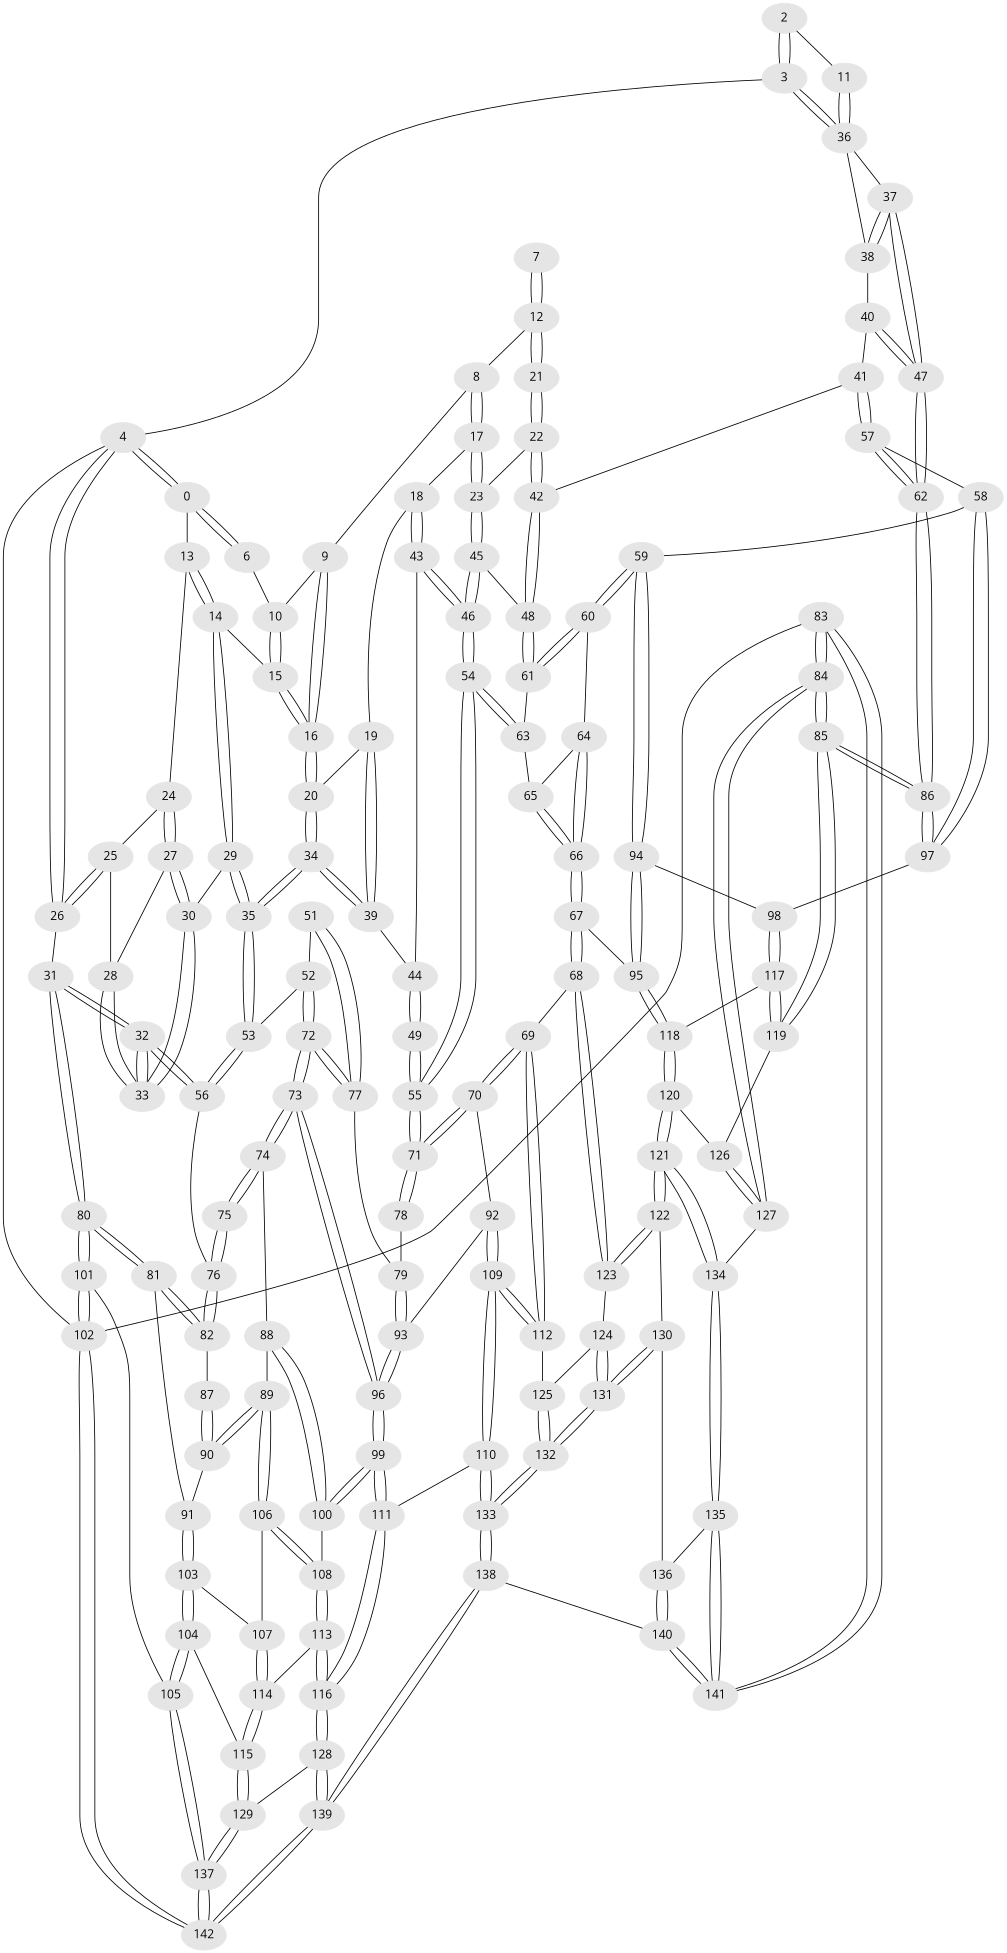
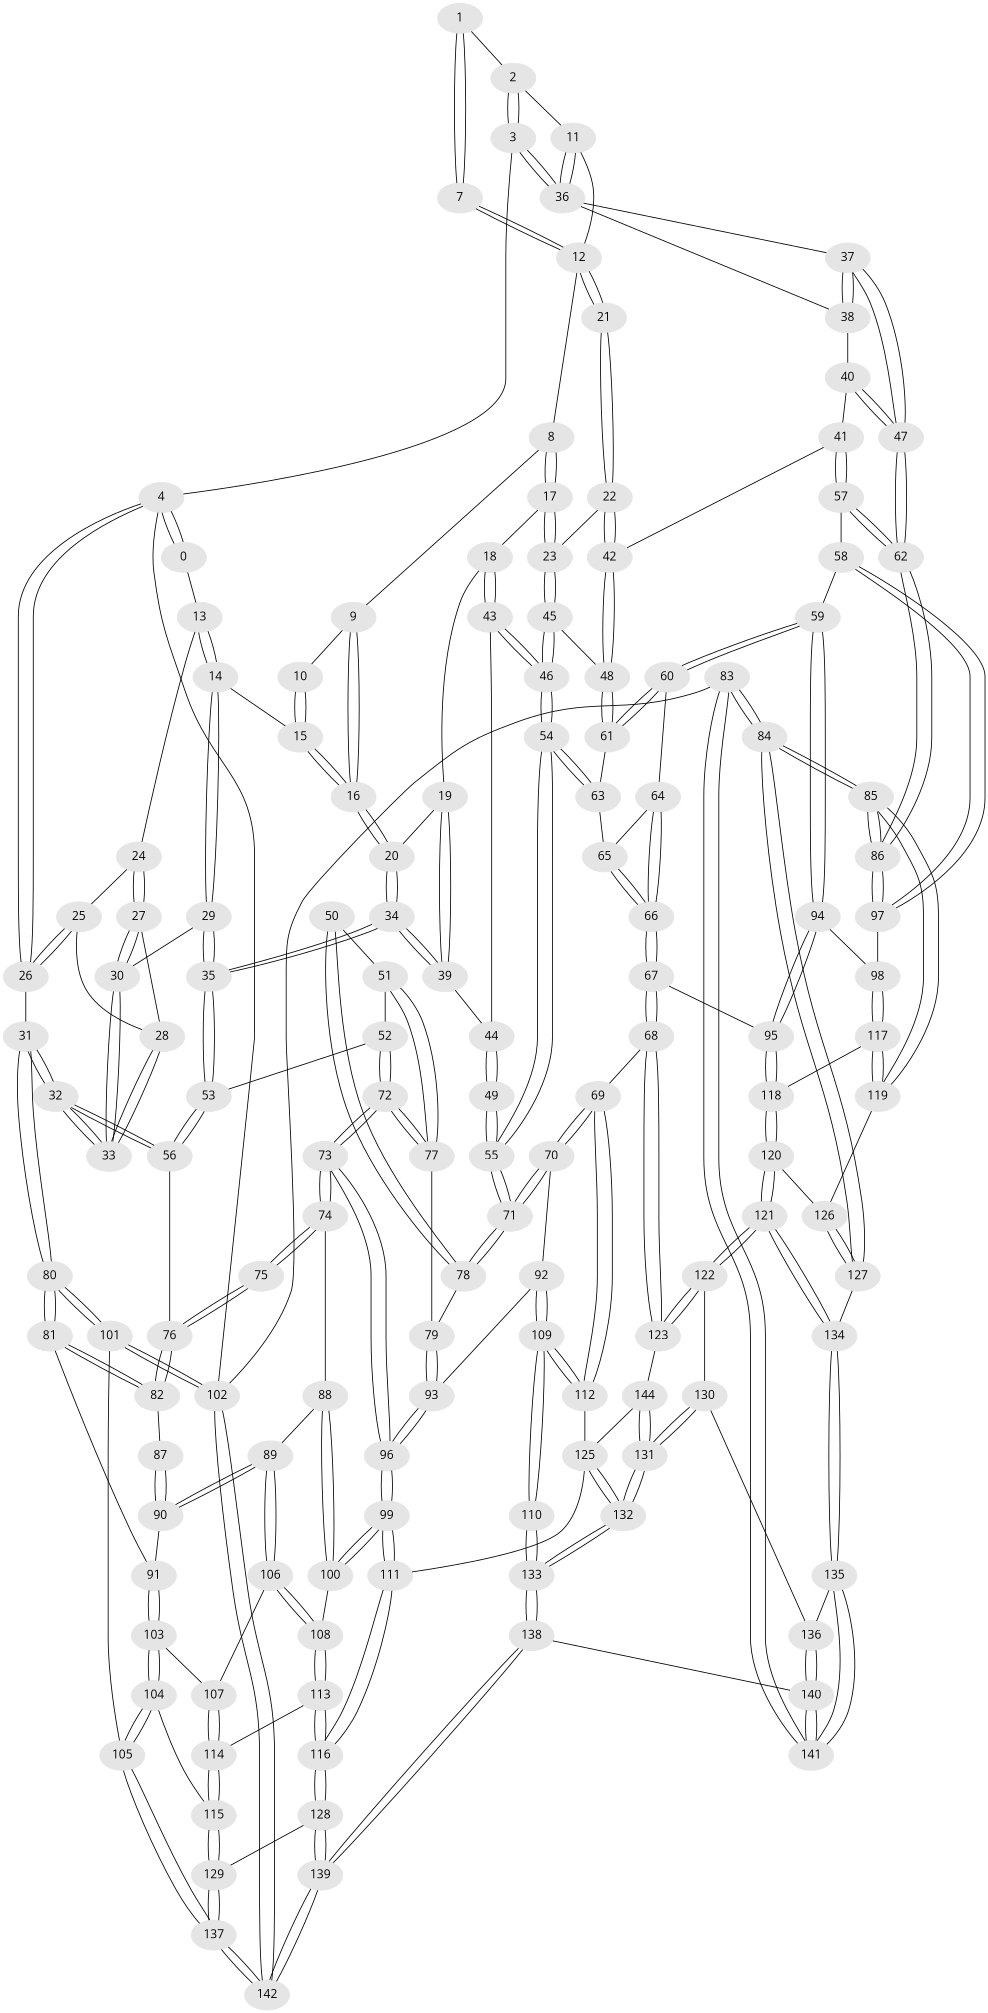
none -> (460, 18)
none -> (594, 197)
(247, 557) -> none
none -> (332, 917)
(602, 1336) -> (645, 1396)
(434, 1486) -> (520, 1550)
